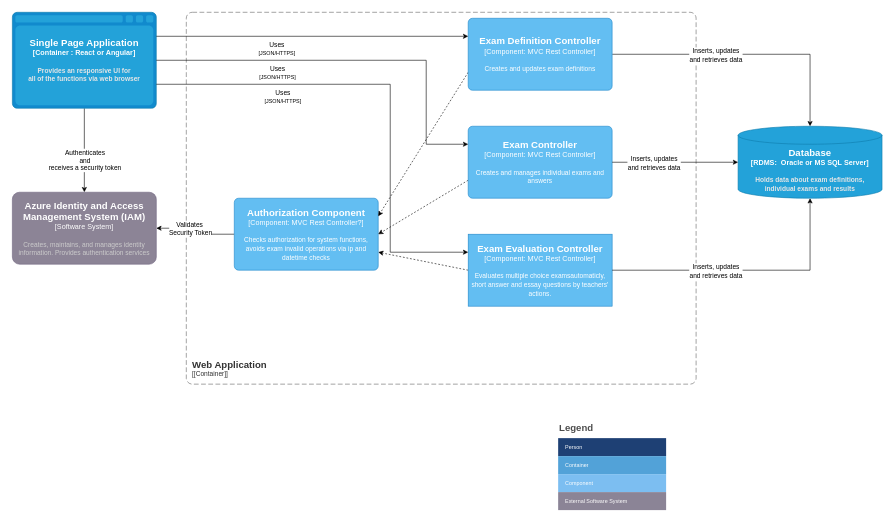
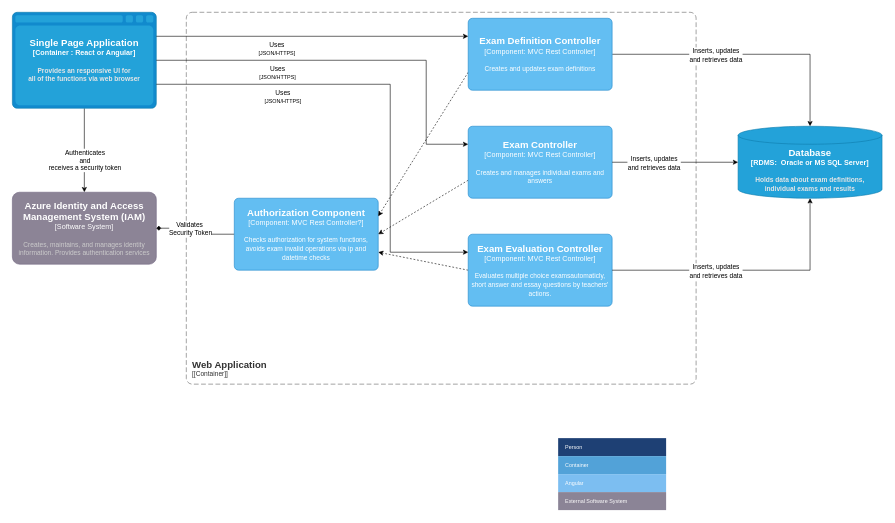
(161, 228) -> (162, 228)
(540, 270) -> (540, 270)
(612, 429) -> none
(579, 483) -> (575, 483)
